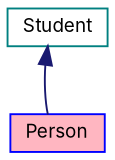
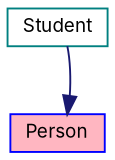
(45, 90) -> (70, 71)
